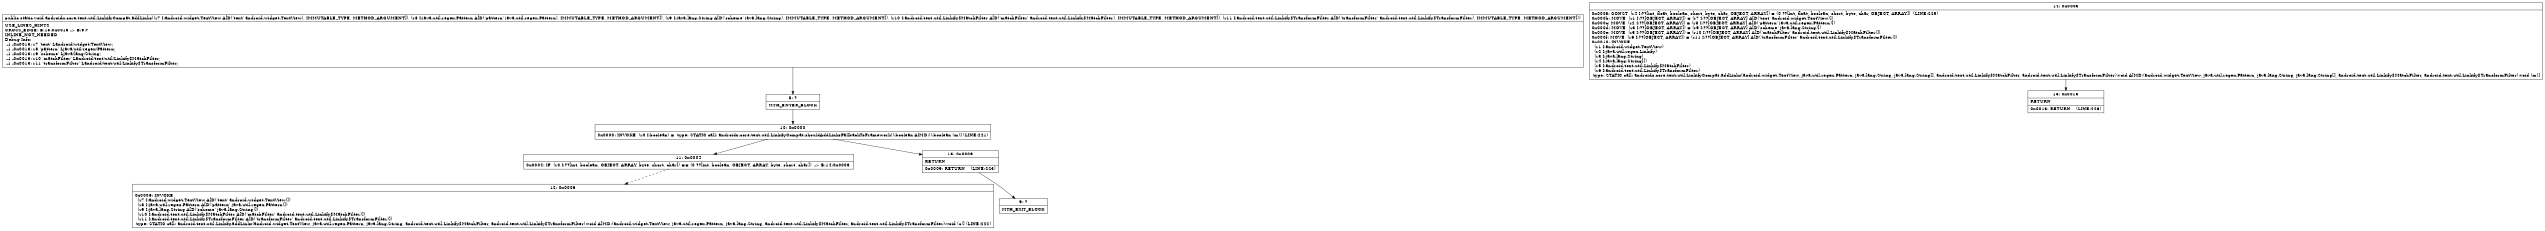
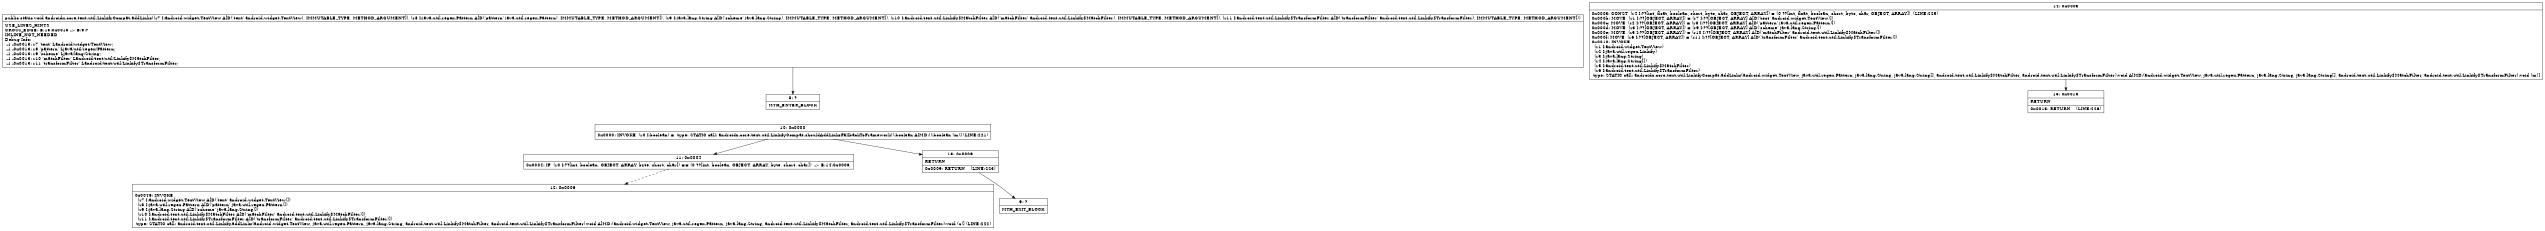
(793, 115) -> none
(156, 195) -> (156, 195)
